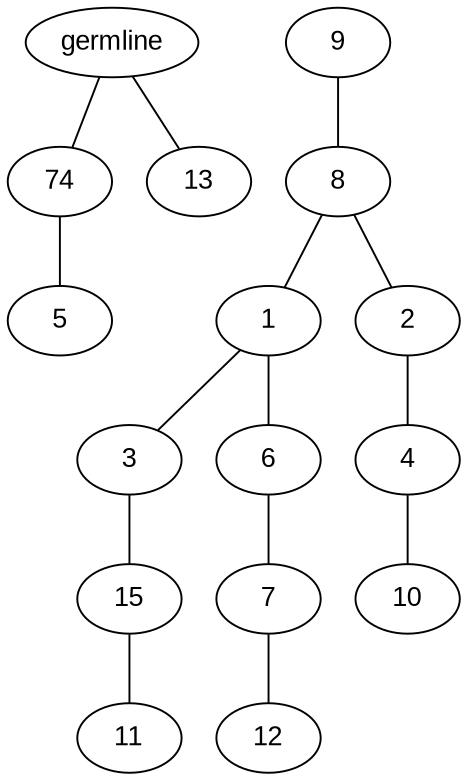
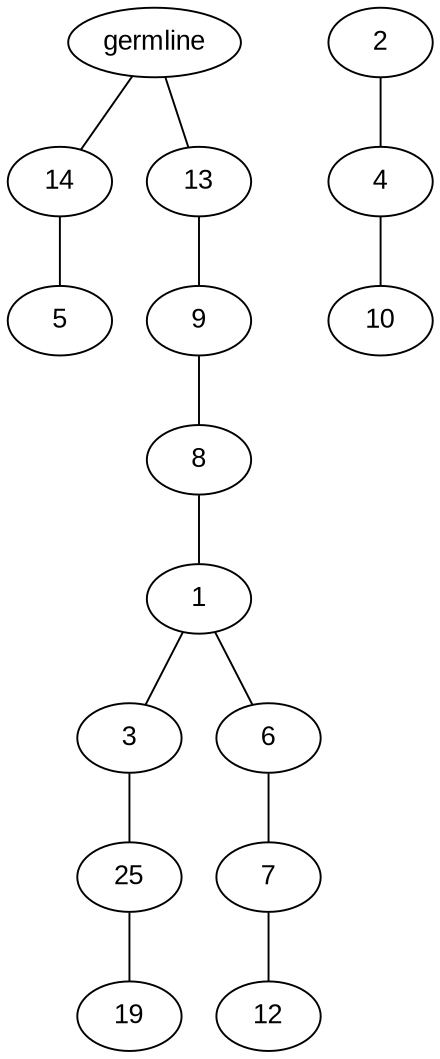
(60, 182) -> (60, 182)
none -> (199, 251)
(373, 251) -> none
(129, 599) -> (129, 877)
(129, 738) -> (129, 1016)
